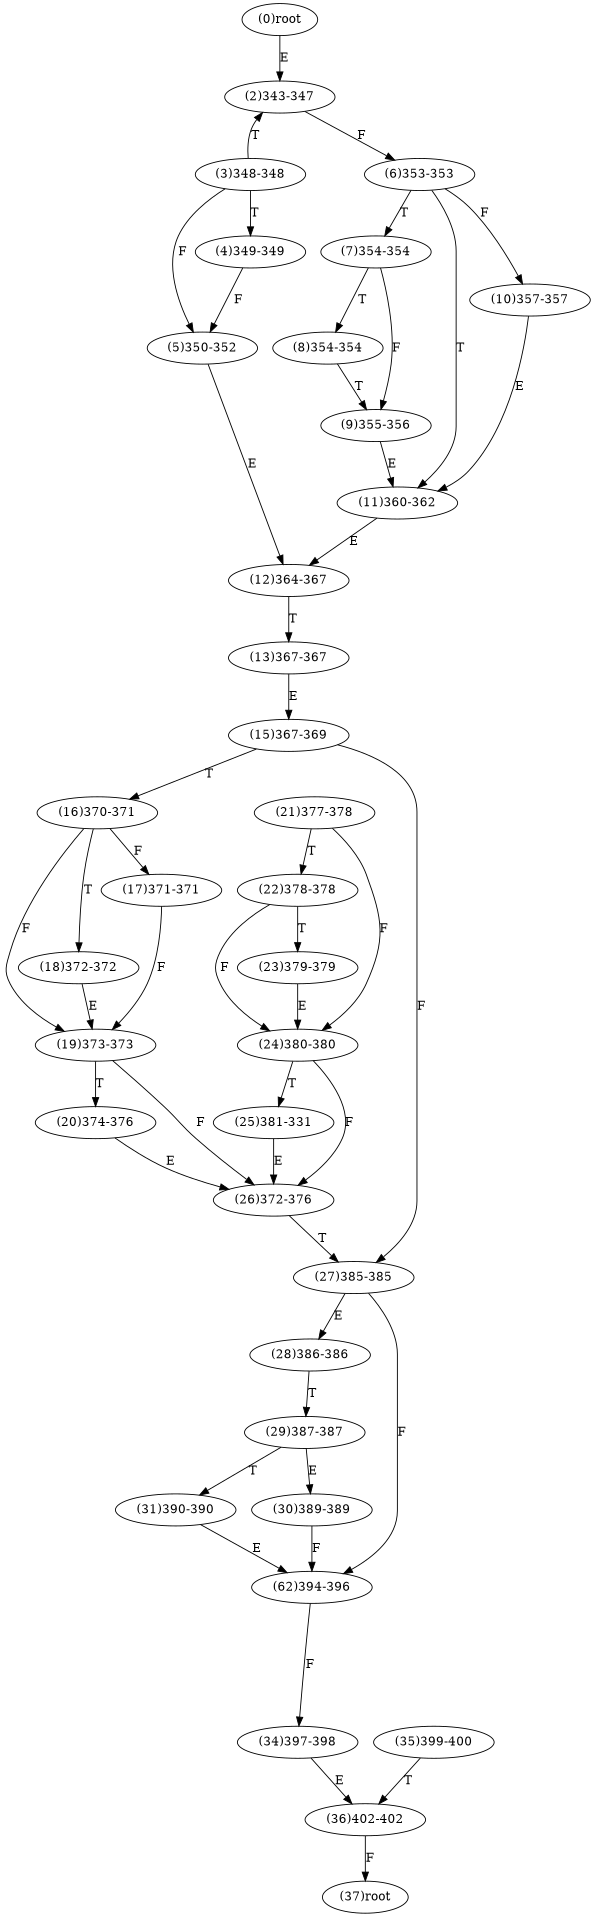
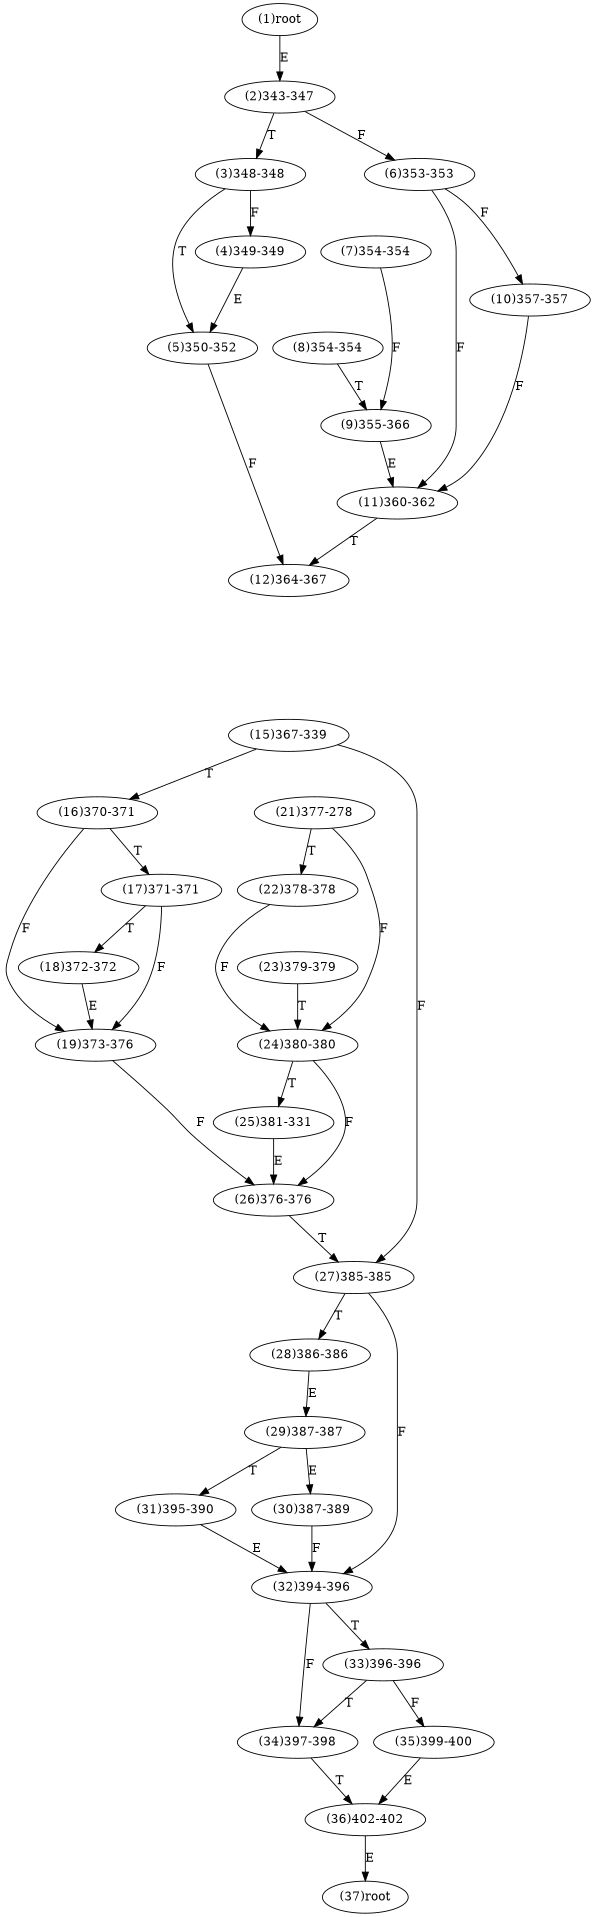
(280, 20) -> (280, 20)
(249, 138) -> (267, 131)
(400, 209) -> none
(255, 213) -> (255, 213)
(183, 252) -> (183, 252)
(354, 296) -> none
(238, 300) -> (238, 300)
(461, 348) -> (461, 348)
(520, 387) -> (520, 387)
(376, 426) -> (376, 426)
(253, 464) -> (253, 464)
(354, 542) -> (354, 542)
(289, 658) -> none
(289, 735) -> (289, 735)
(315, 813) -> (315, 813)
(138, 852) -> (138, 852)
(83, 885) -> (124, 926)
(298, 925) -> none
(303, 1006) -> (303, 1006)
(96, 1045) -> (96, 1045)
(96, 1123) -> none
(274, 1200) -> (274, 1200)
(339, 1316) -> (339, 1316)
(313, 1394) -> (313, 1394)
(176, 1510) -> (176, 1510)
(312, 1510) -> (312, 1510)
(312, 1587) -> (312, 1587)
none -> (383, 1665)
(340, 1781) -> (340, 1781)
(409, 1781) -> (409, 1781)
(370, 1858) -> (370, 1858)
